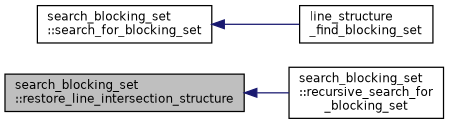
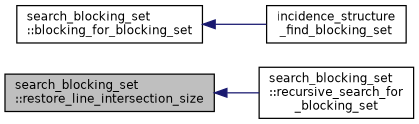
(125, 24) -> (110, 24)
(366, 24) -> (336, 24)
(125, 93) -> (110, 93)
